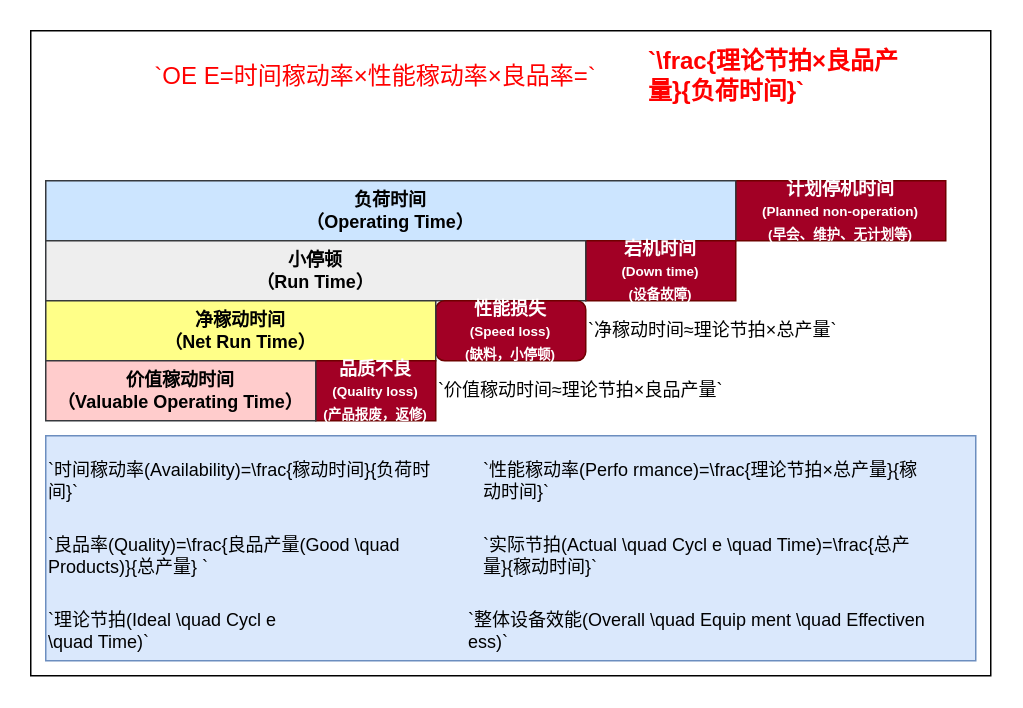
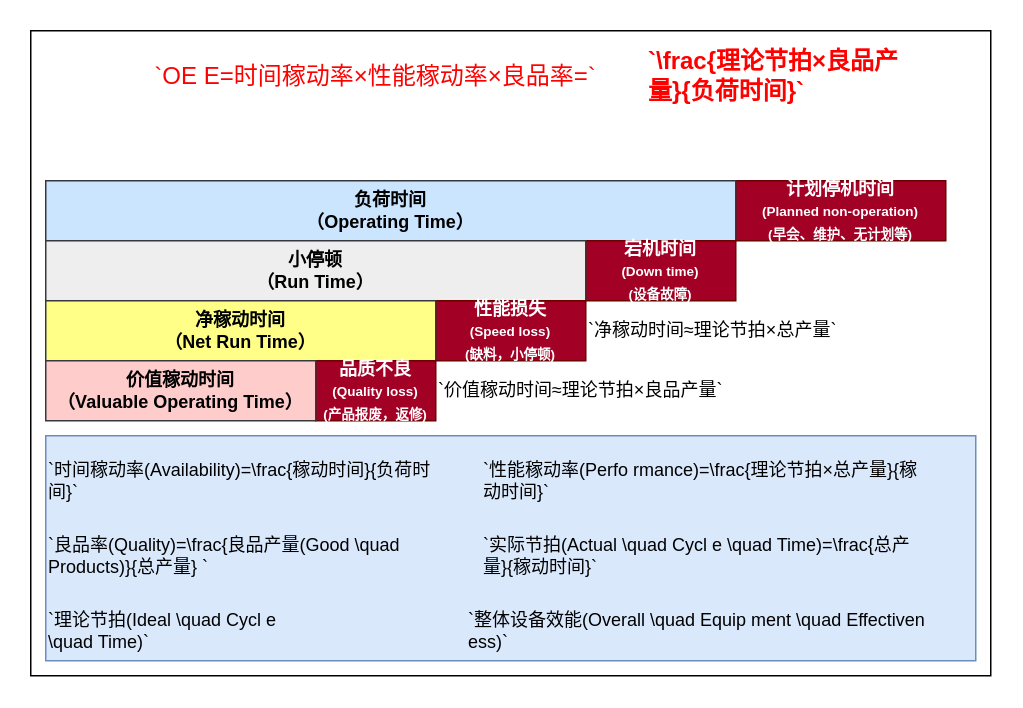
(511, 331) -> (511, 331)
